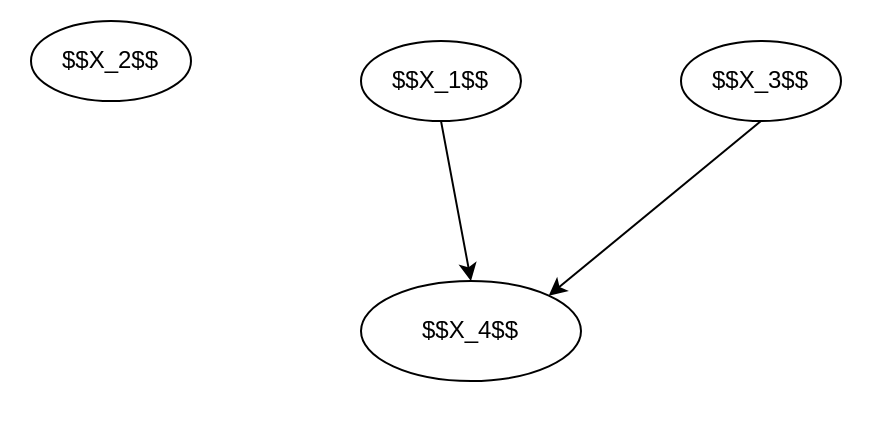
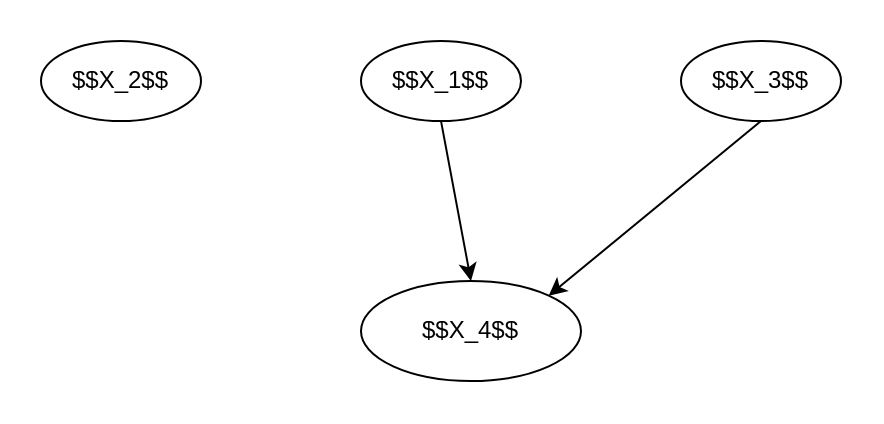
(111, 61) -> (121, 81)
